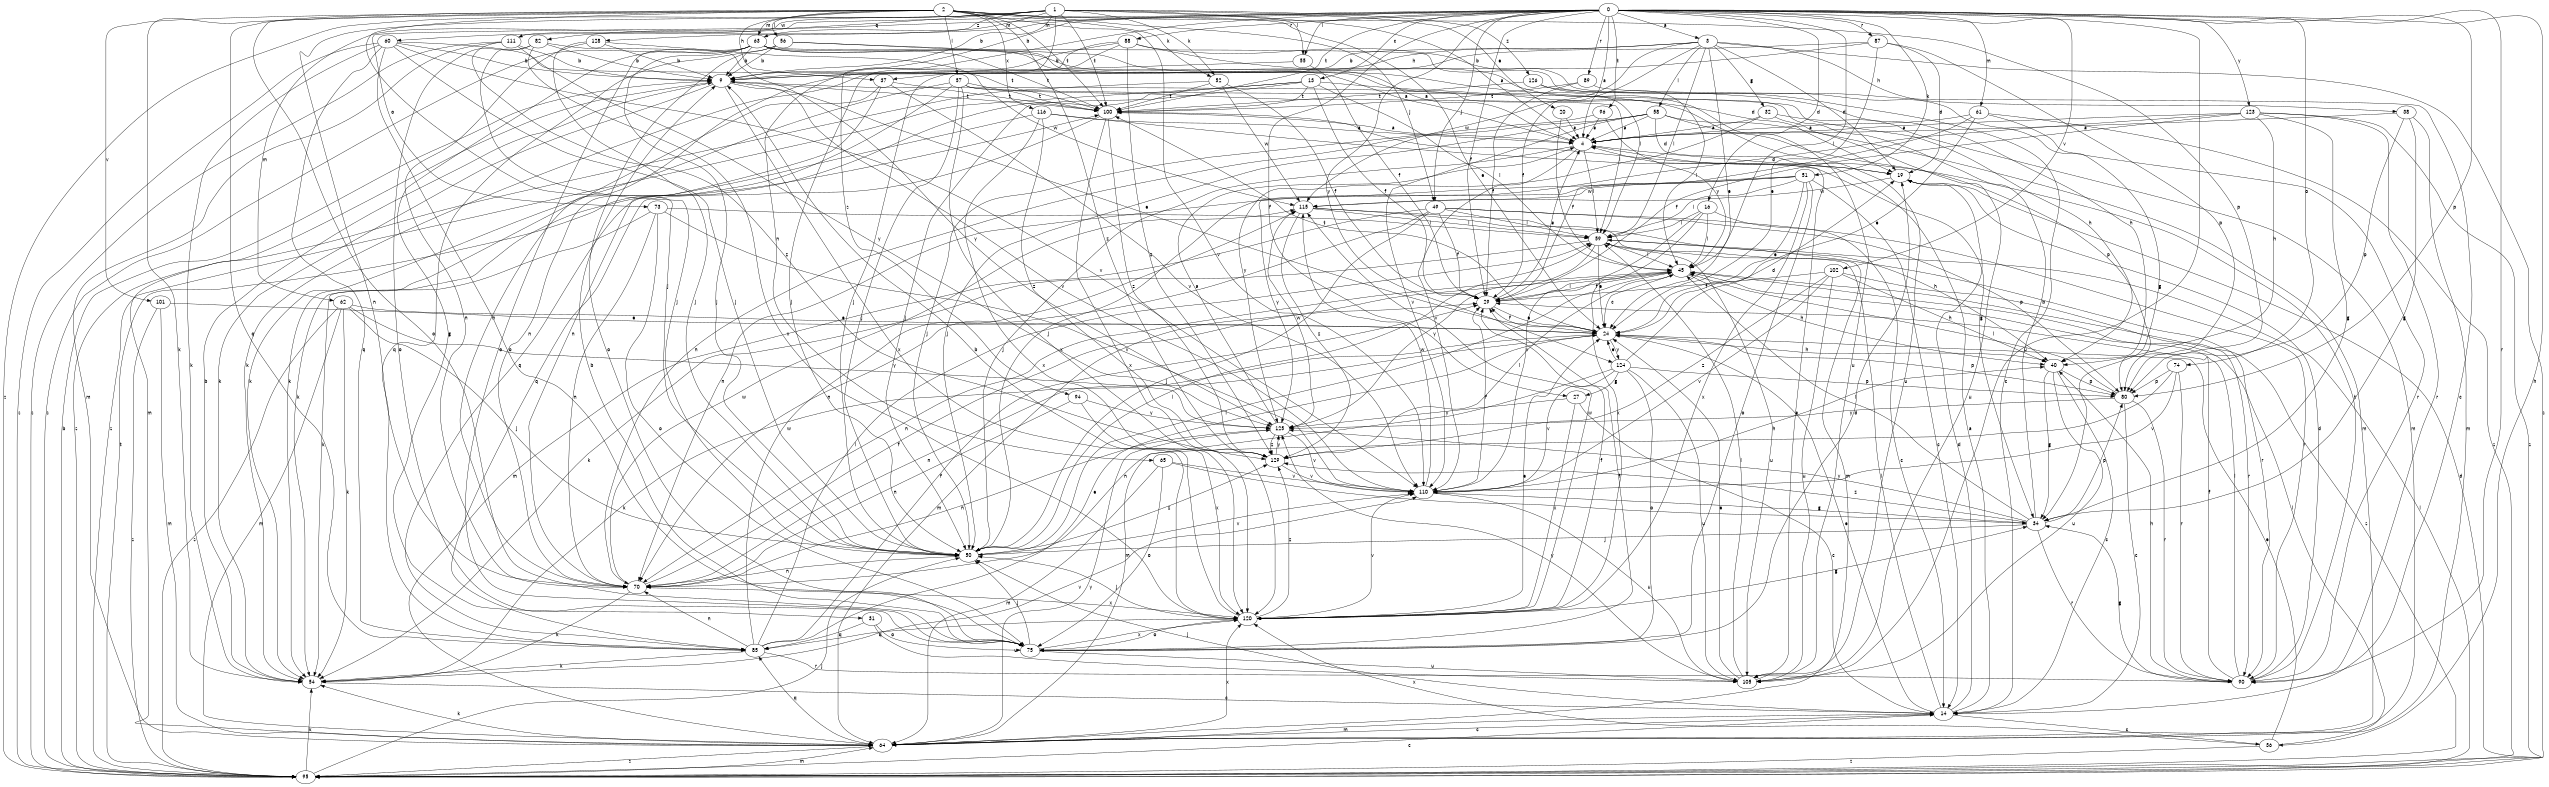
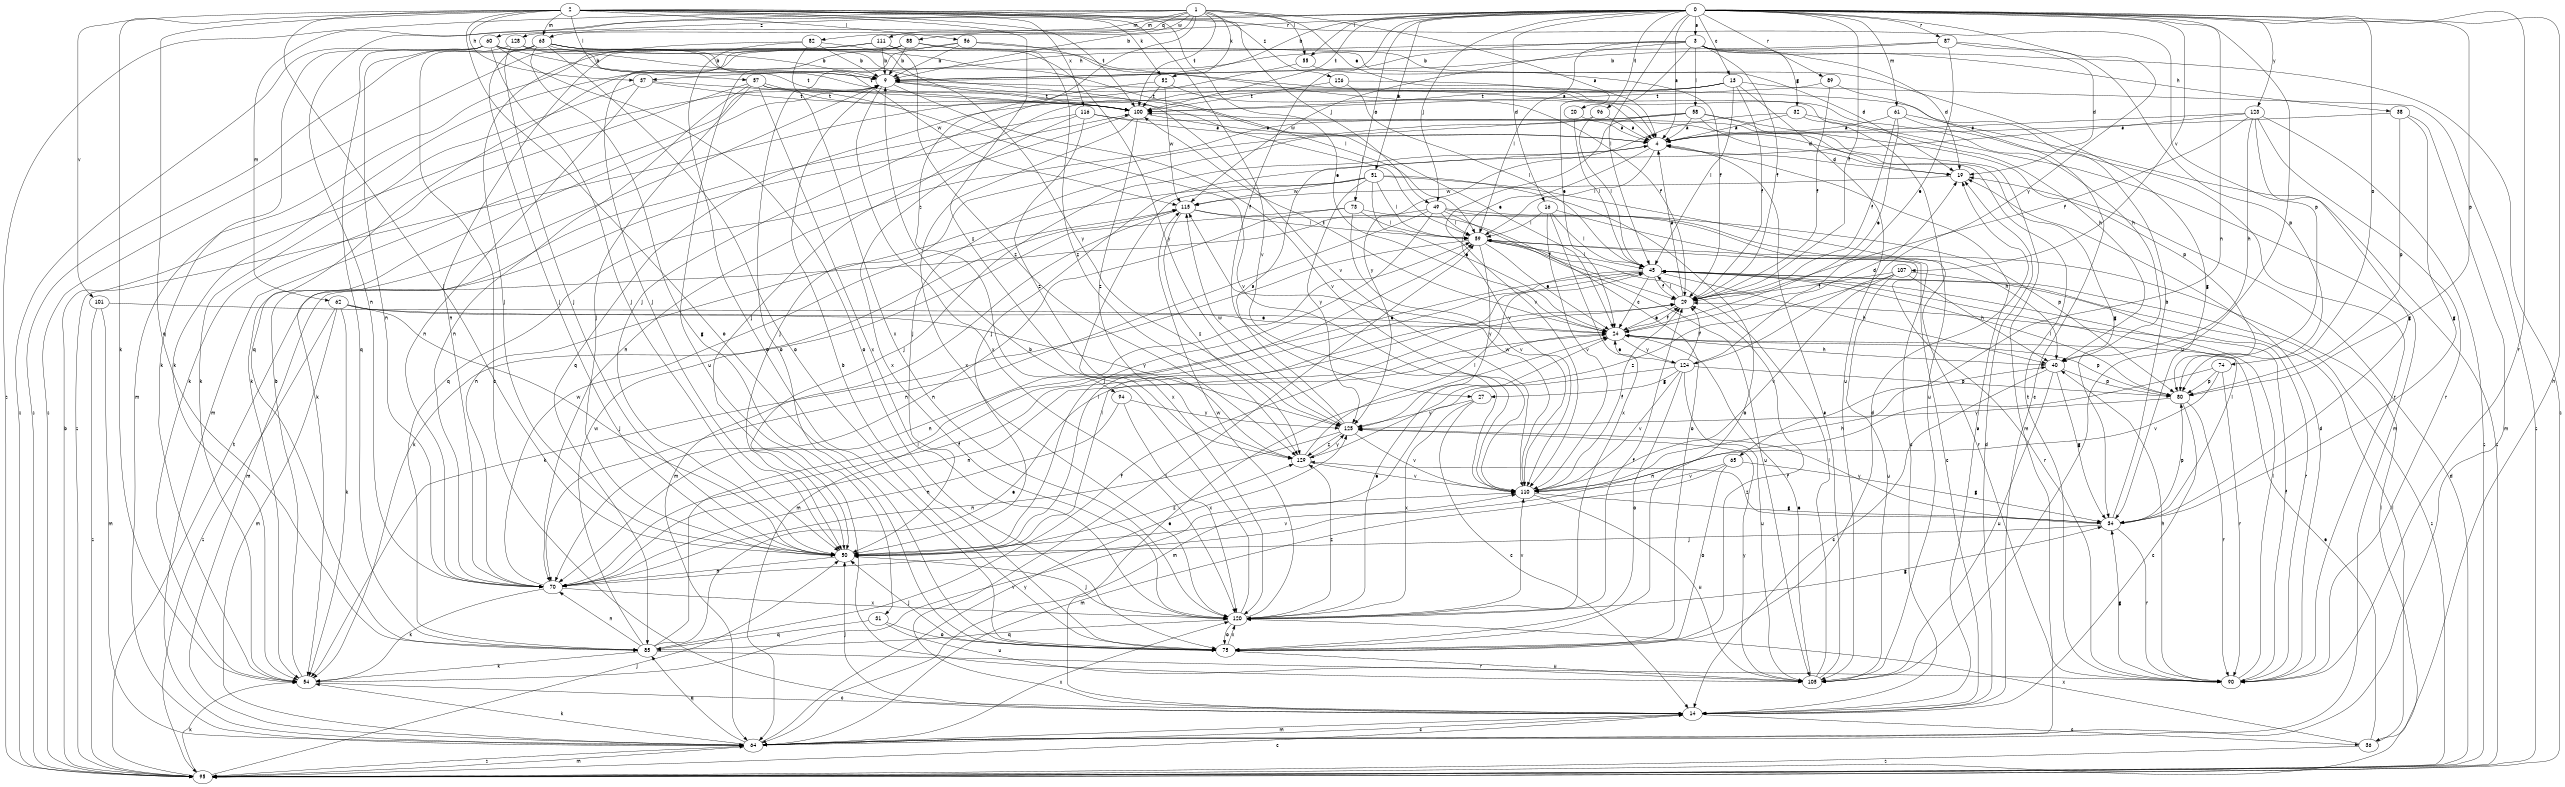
(1718, 192) -> (1611, 192)
(1834, 271) -> (1902, 271)
none -> (1698, 335)
(918, 398) -> none
